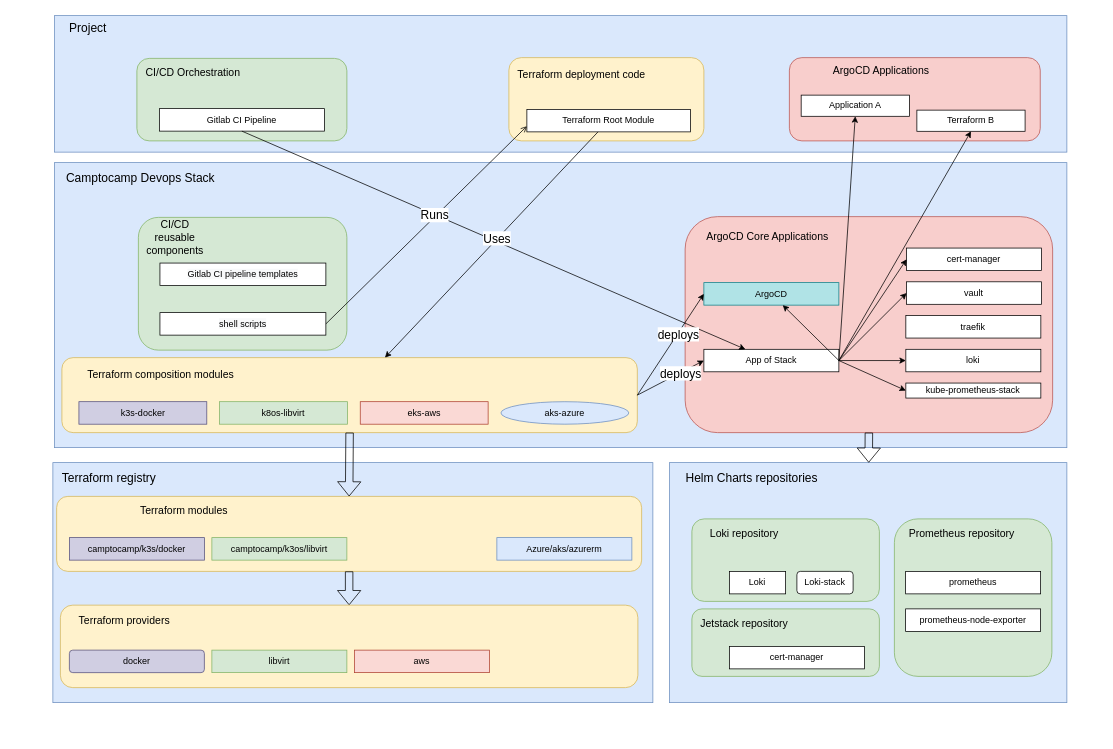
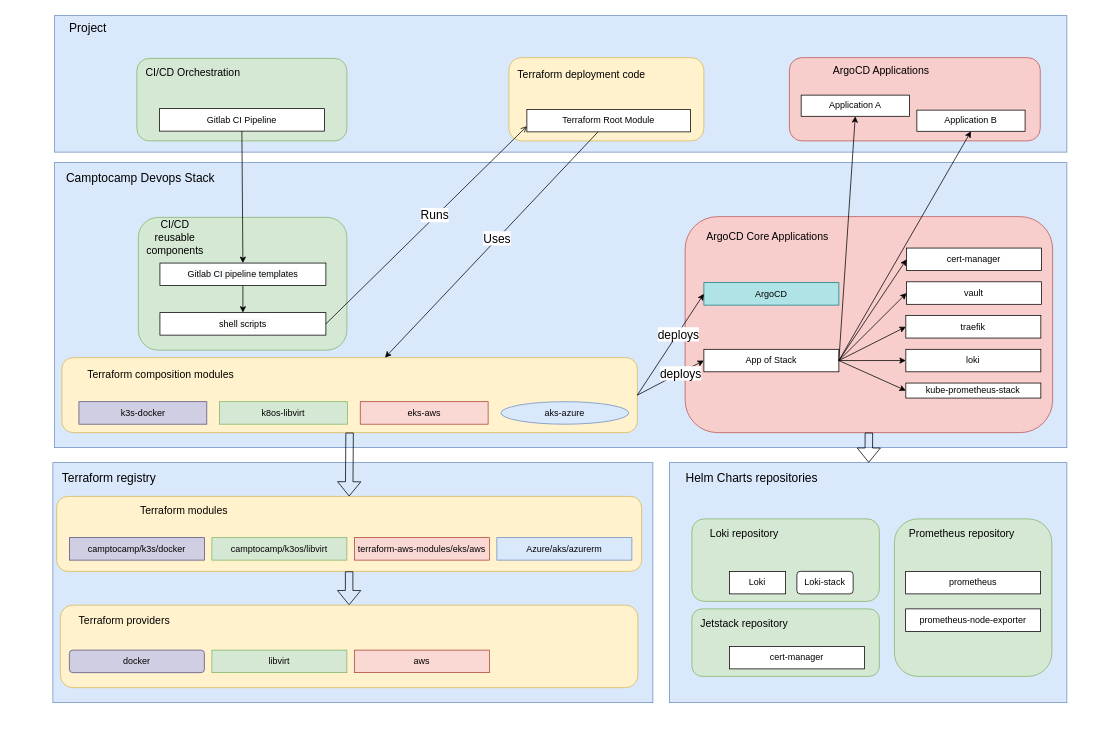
(971, 120) -> (971, 120)
(622, 296) -> (242, 208)
none -> (243, 306)
(811, 333) -> (872, 344)
none -> (422, 549)
